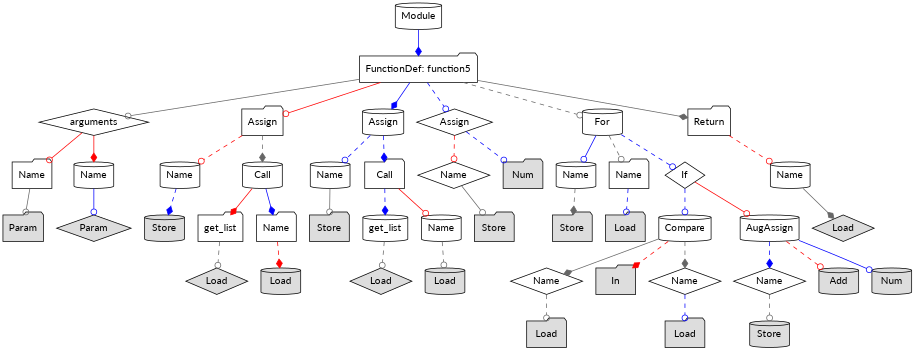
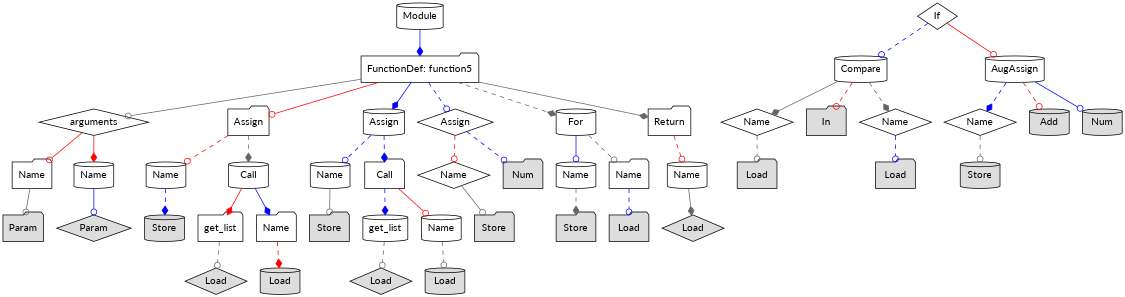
(520, 98) -> (503, 97)
(646, 150) -> none
(654, 252) -> (845, 93)
